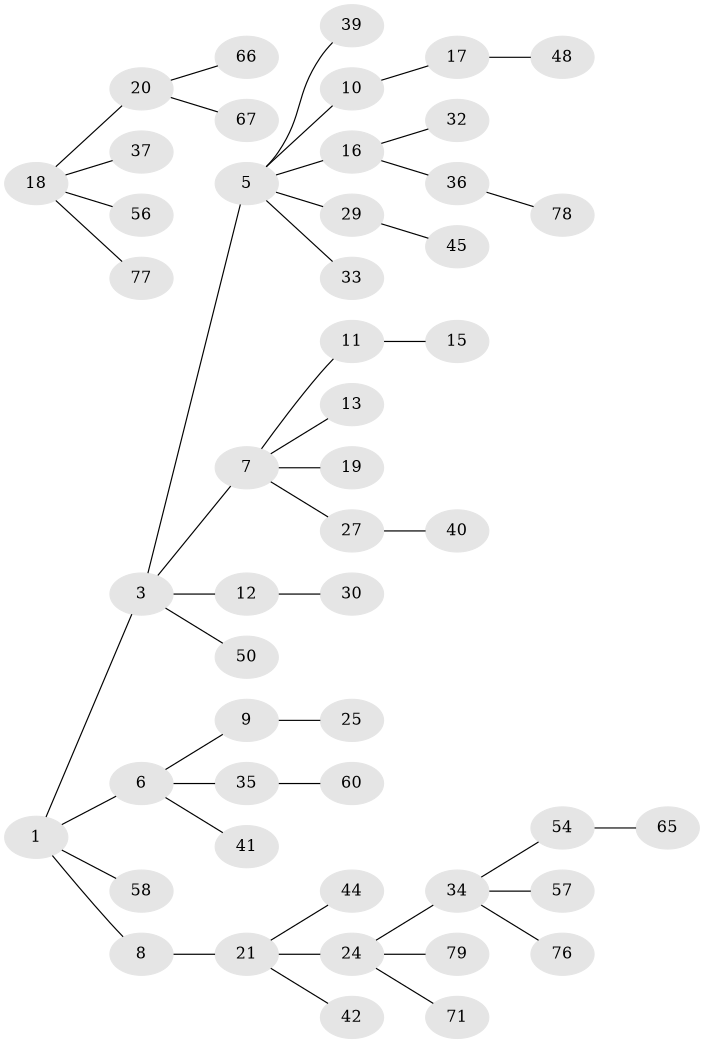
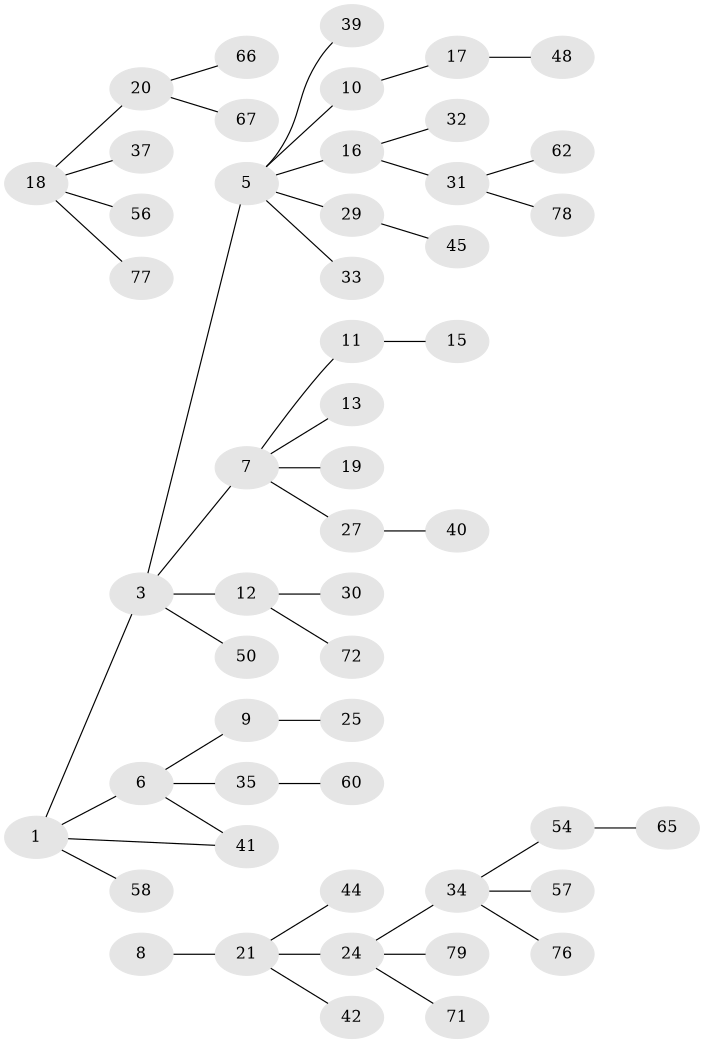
none -> (563, 152)
(457, 184) -> (457, 184)
none -> (352, 657)
(87, 897) -> (142, 842)
